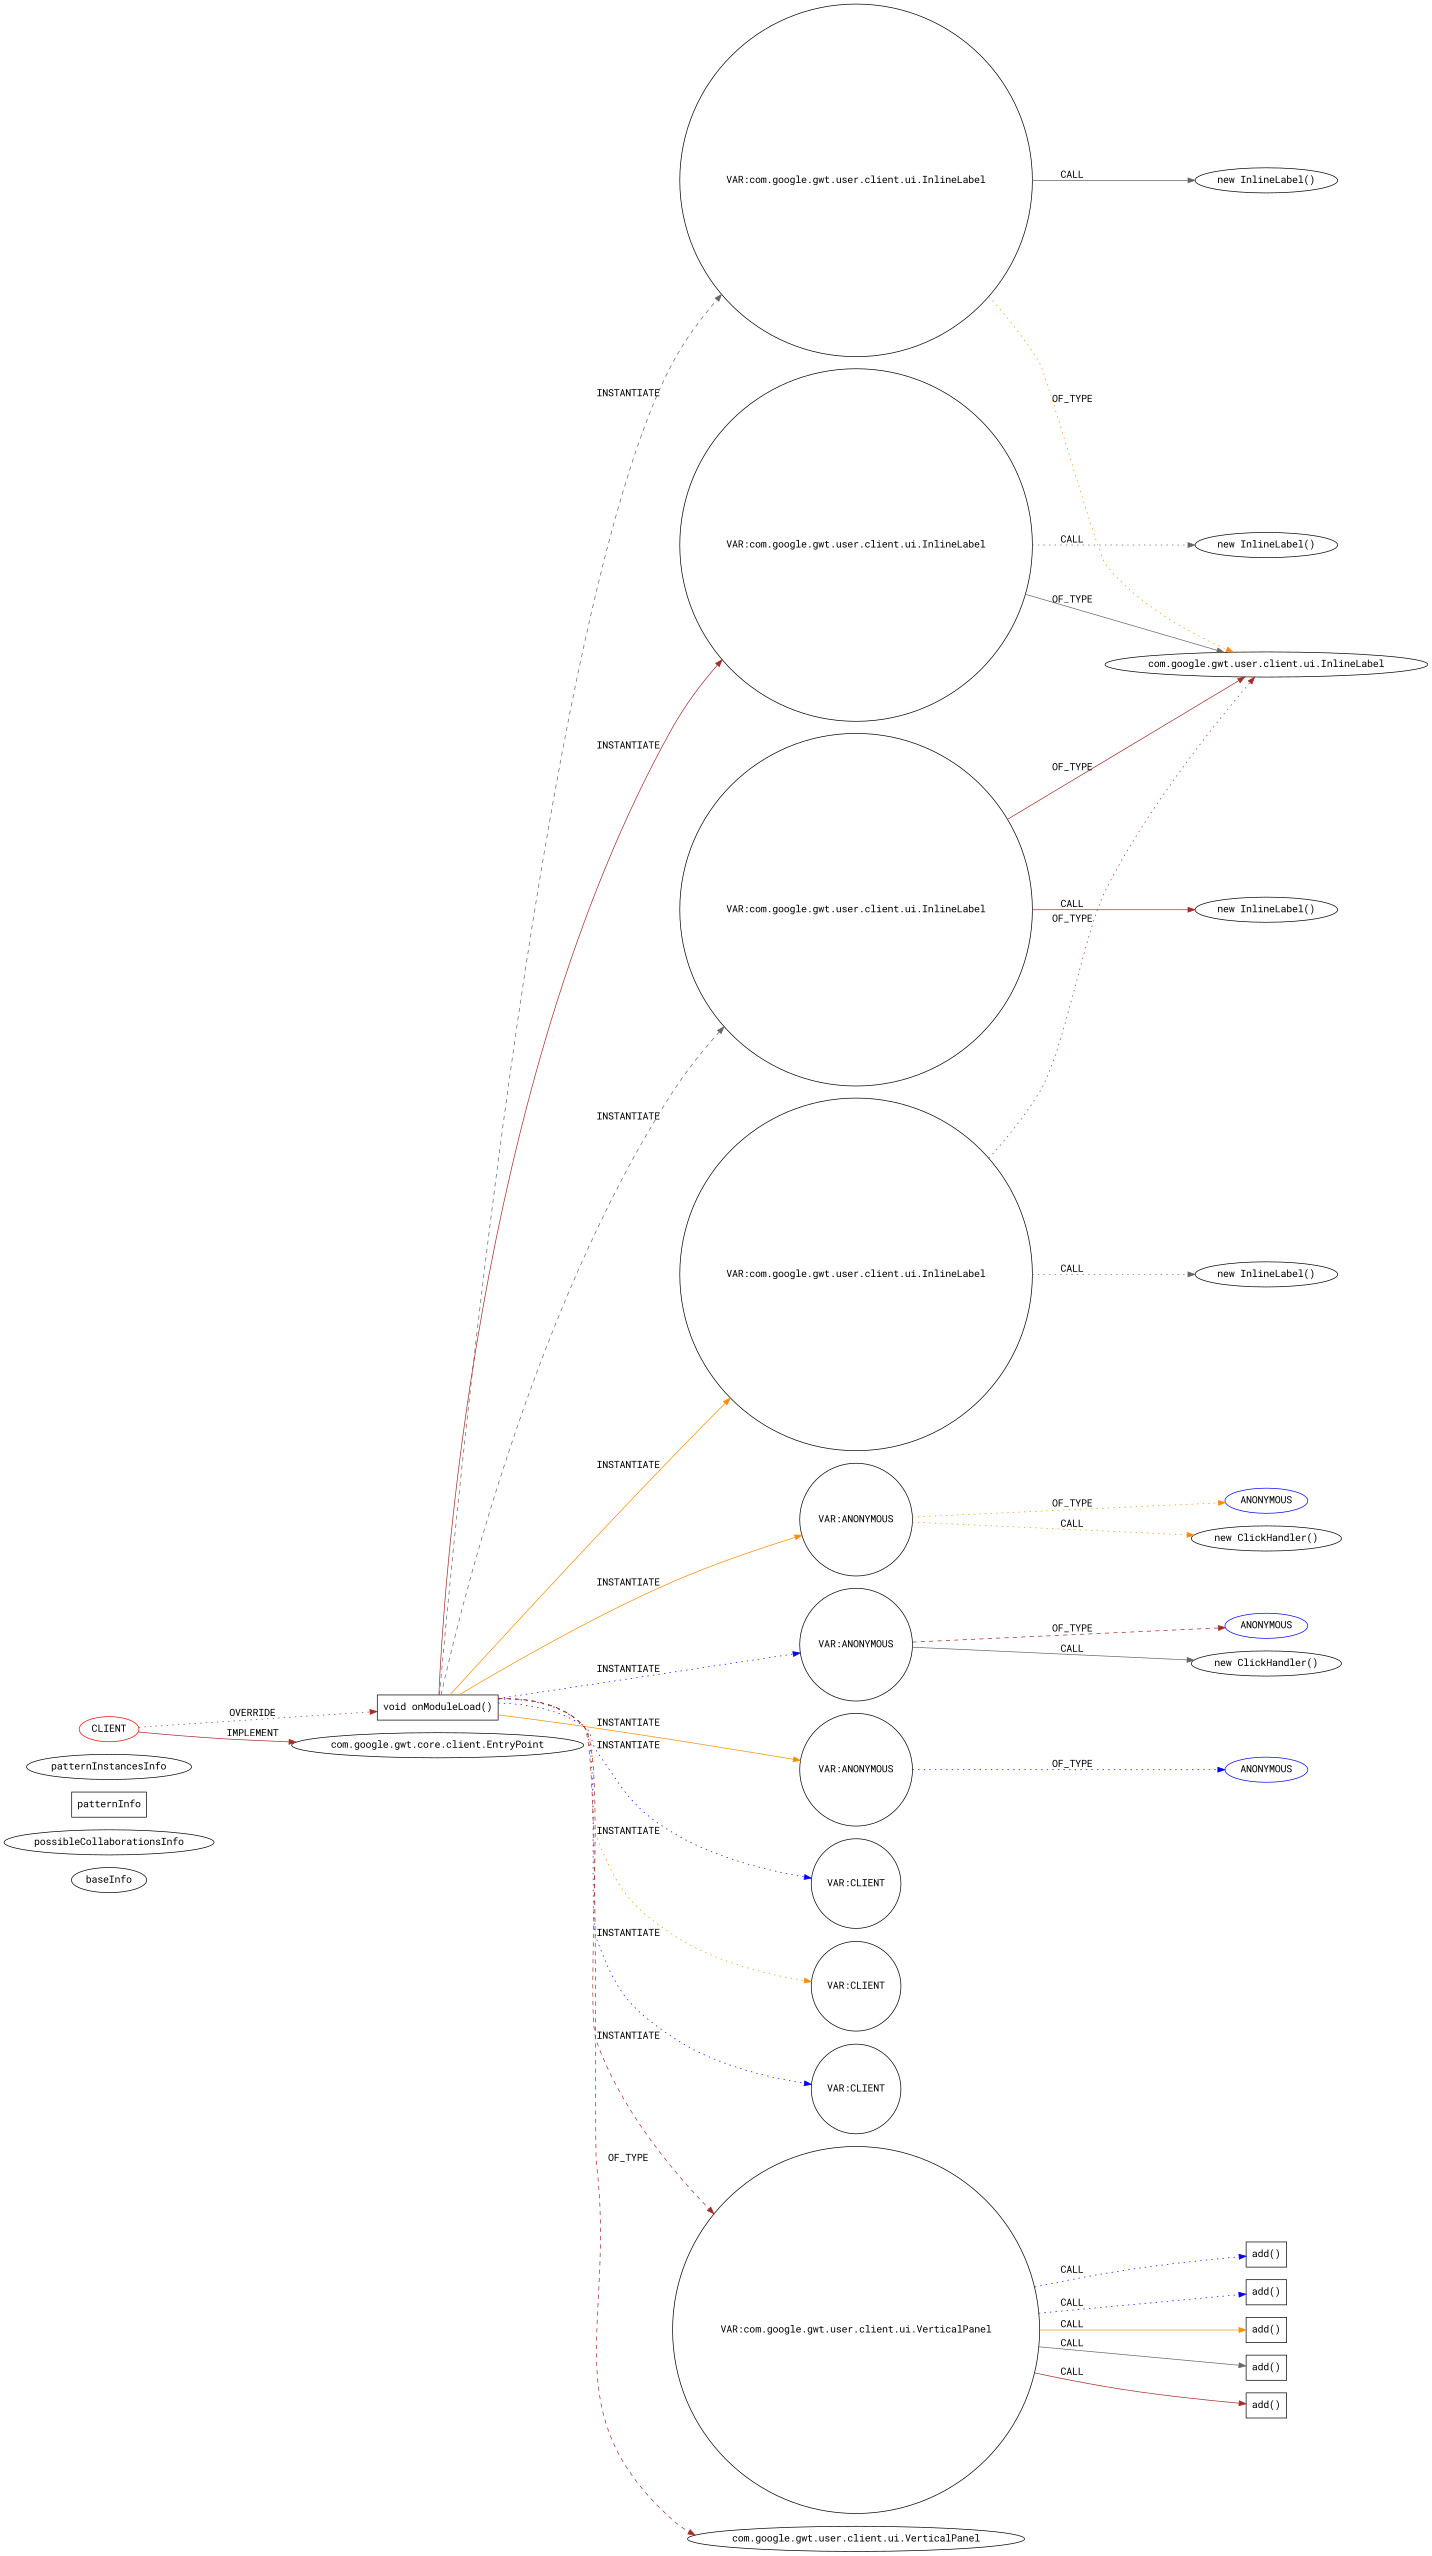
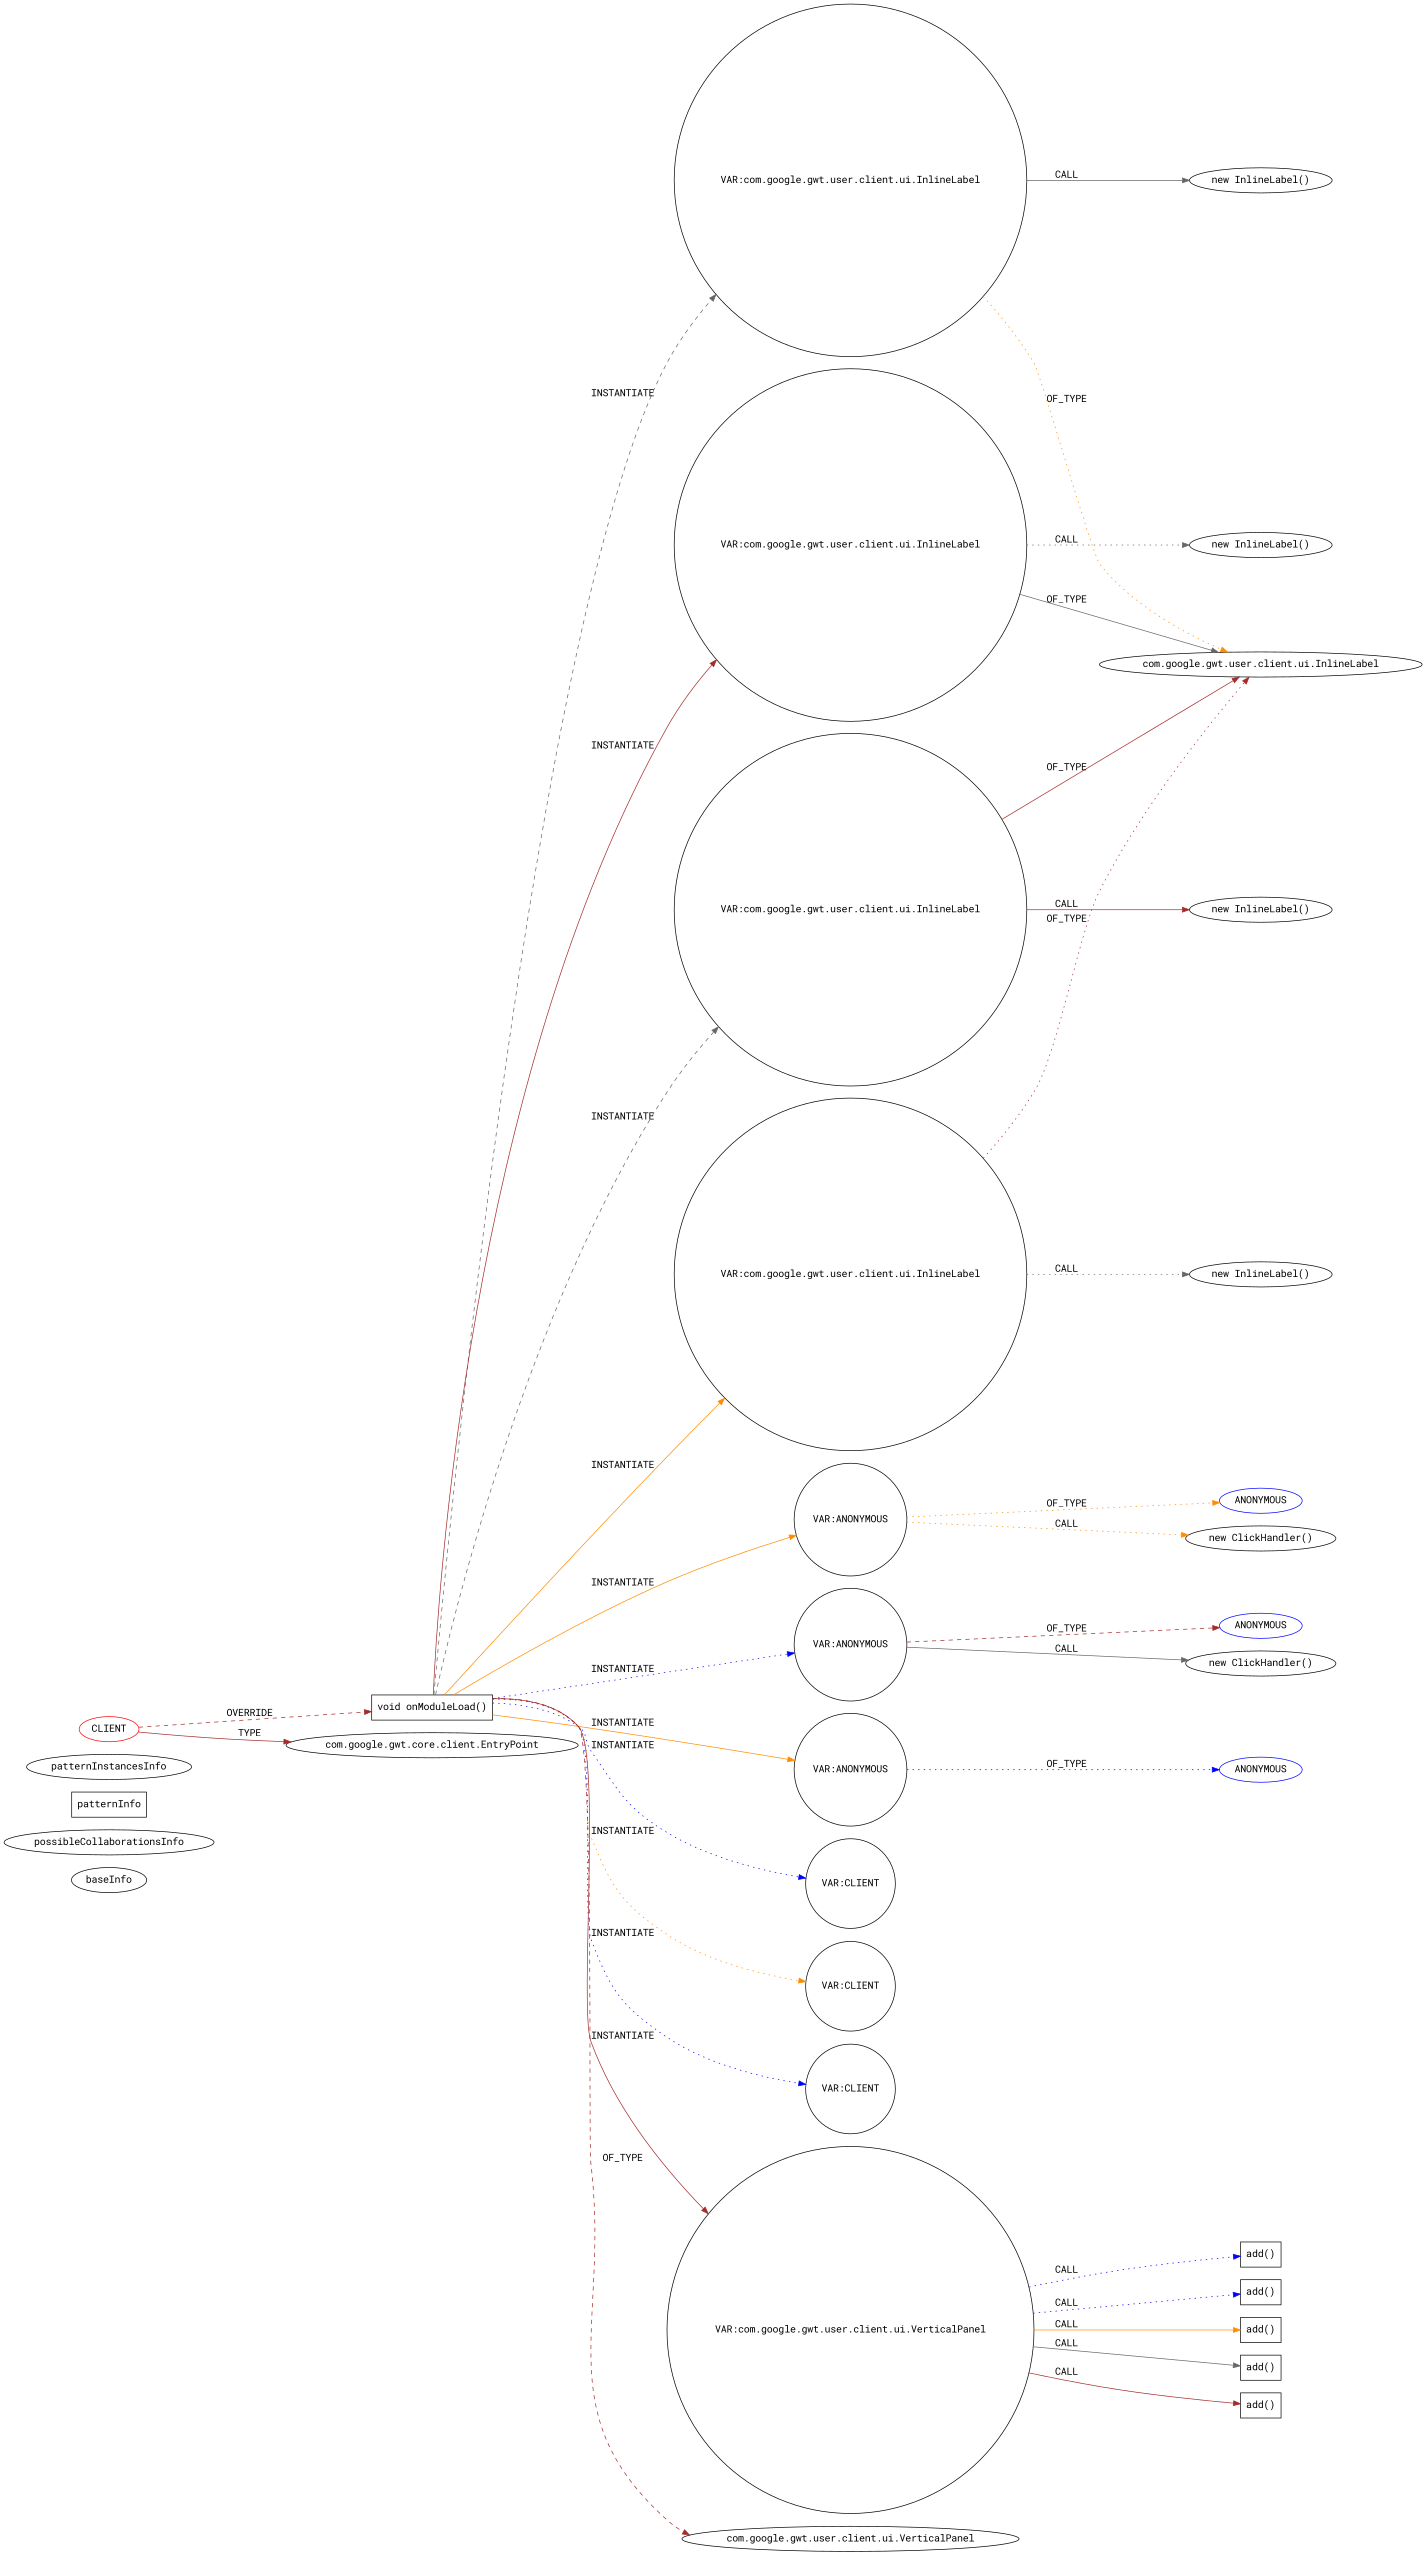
(254, 1720) -> (252, 1720)
(253, 1734) -> (250, 1734)
(604, 2059) -> (598, 2059)
